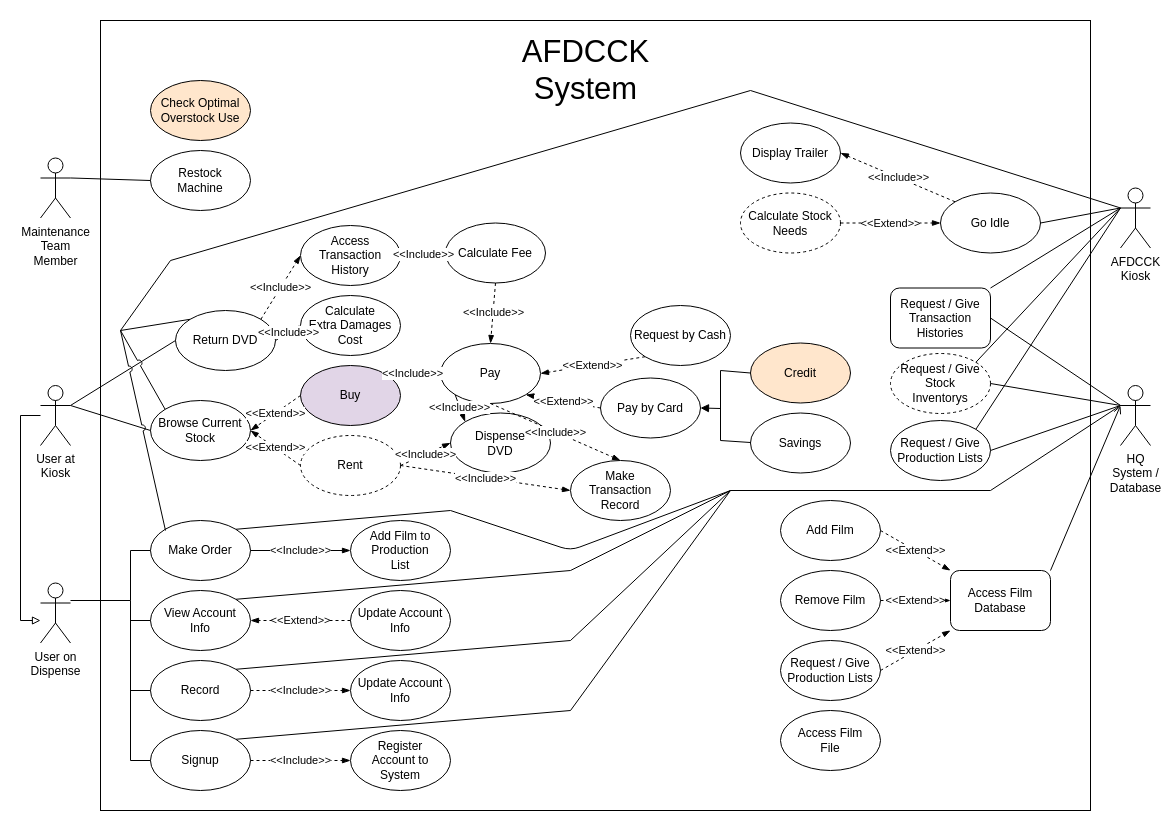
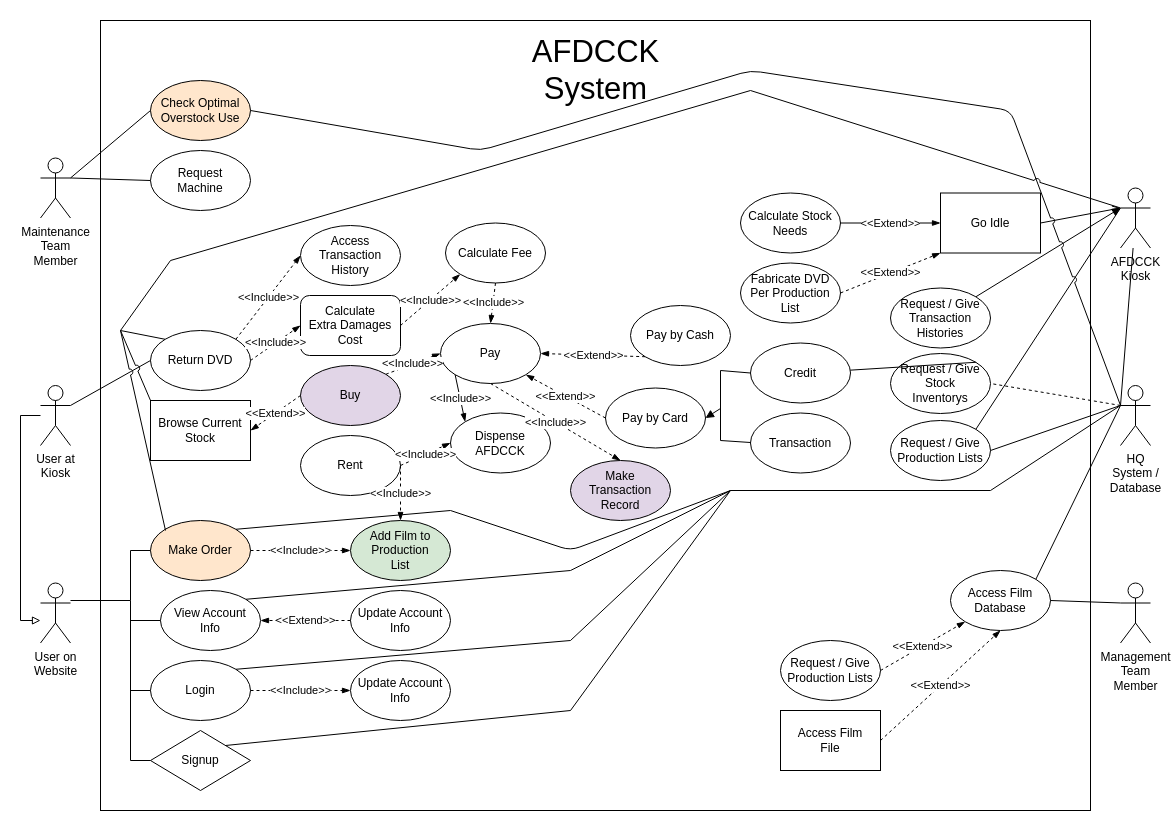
(586, 51) -> (596, 51)
none -> (791, 77)
none -> (111, 144)
(791, 153) -> none
(902, 179) -> none
(201, 181) -> (201, 181)
(1111, 210) -> (1111, 210)
(1109, 215) -> (1109, 215)
(791, 223) -> (791, 223)
(850, 223) -> (850, 223)
(991, 223) -> (991, 223)
(419, 254) -> none
none -> (886, 275)
(1043, 291) -> (914, 366)
none -> (791, 293)
none -> (427, 303)
(941, 318) -> (941, 318)
(351, 326) -> (351, 326)
(681, 336) -> (681, 336)
(226, 341) -> (201, 361)
(1054, 361) -> (1127, 326)
(801, 373) -> (801, 373)
(491, 374) -> (491, 354)
(941, 384) -> (941, 384)
(1053, 394) -> (1053, 394)
(651, 408) -> (656, 418)
(111, 418) -> none
(201, 431) -> (201, 431)
(501, 444) -> (501, 444)
(801, 444) -> (801, 444)
(279, 450) -> none
(351, 466) -> (351, 466)
(482, 477) -> (401, 489)
(1085, 489) -> (1078, 494)
(621, 491) -> (621, 491)
(831, 531) -> none
(912, 548) -> none
(201, 551) -> (201, 551)
(261, 551) -> (261, 551)
(401, 551) -> (401, 551)
(831, 601) -> none
(911, 601) -> none
(1001, 601) -> (1001, 601)
none -> (1085, 602)
none -> (1136, 613)
(201, 621) -> (211, 621)
(56, 665) -> (56, 665)
none -> (938, 688)
(201, 691) -> (201, 691)
(831, 741) -> (831, 741)
(201, 761) -> (201, 761)
(296, 761) -> none
(401, 761) -> none
